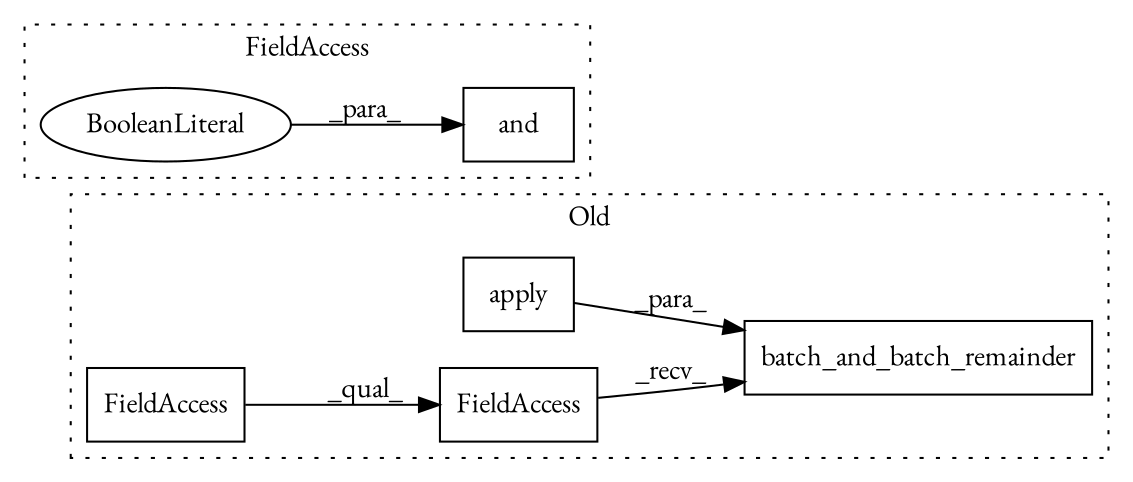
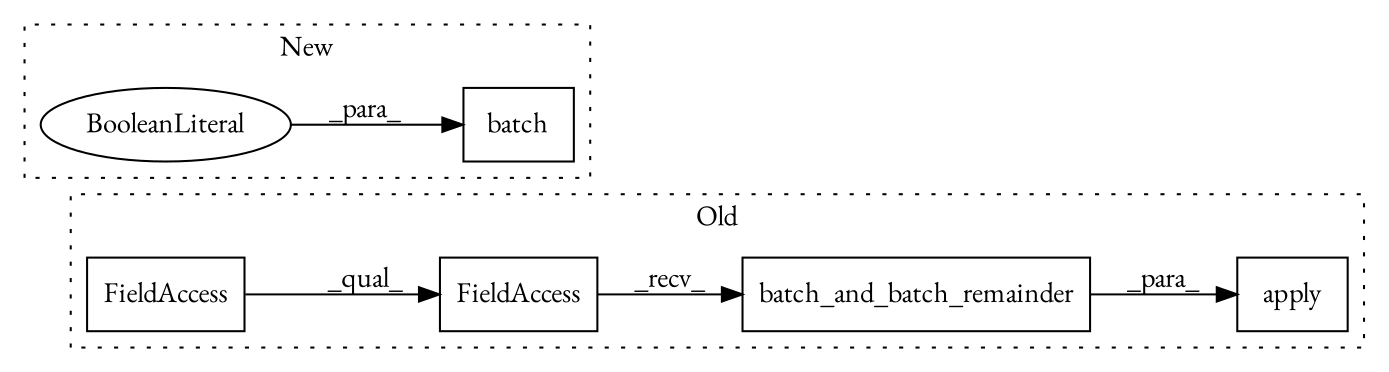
(307, 48) -> (307, 48)
(519, 125) -> (519, 125)
(649, 315) -> (1153, 294)
